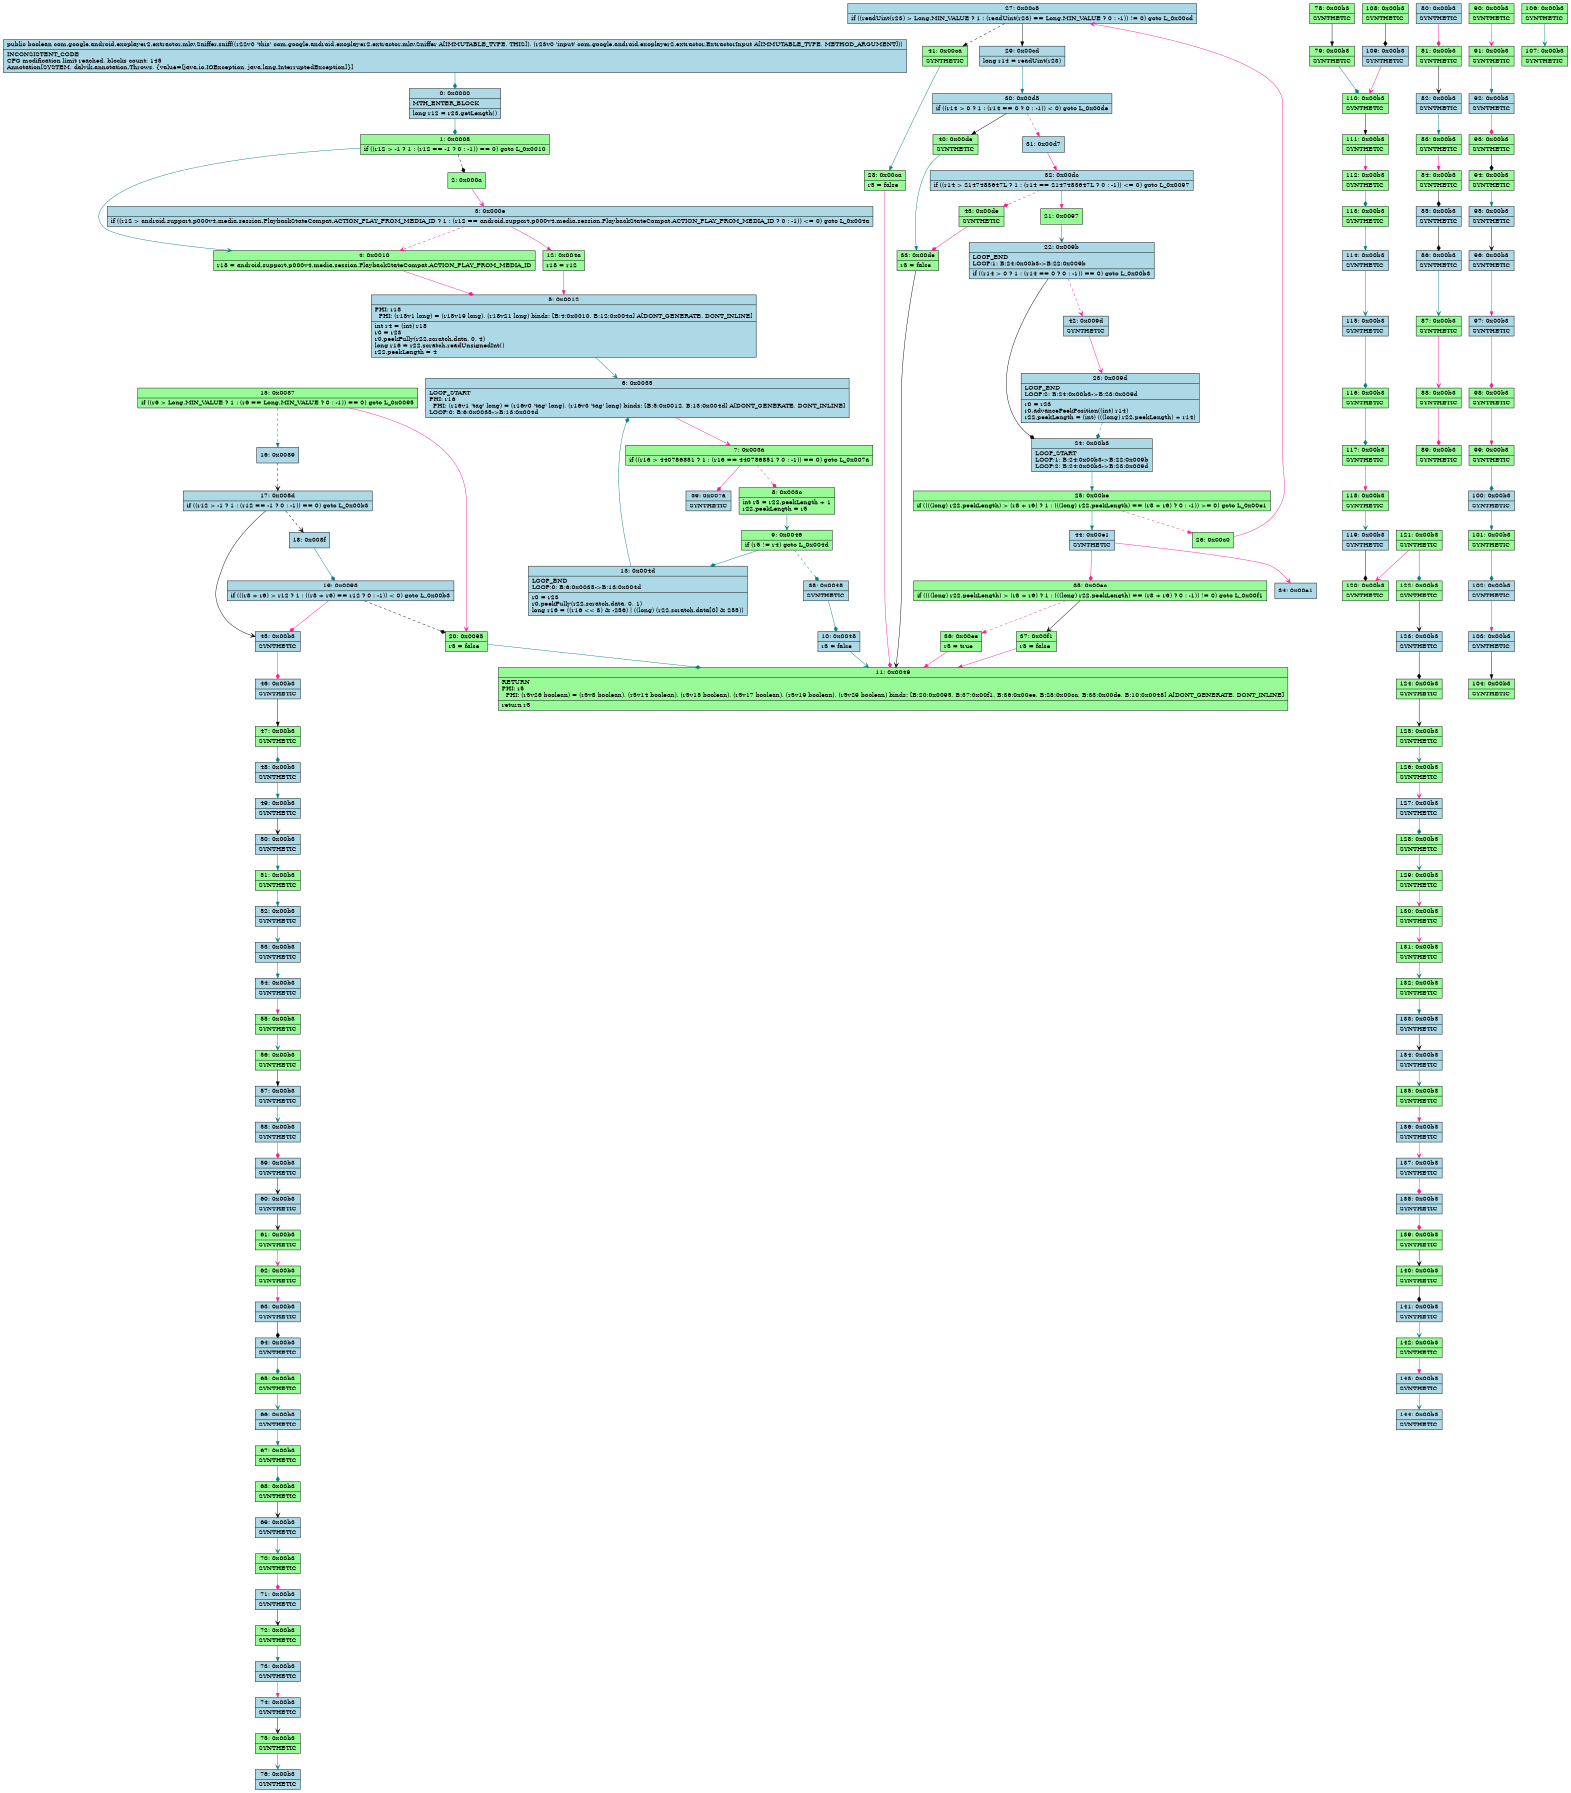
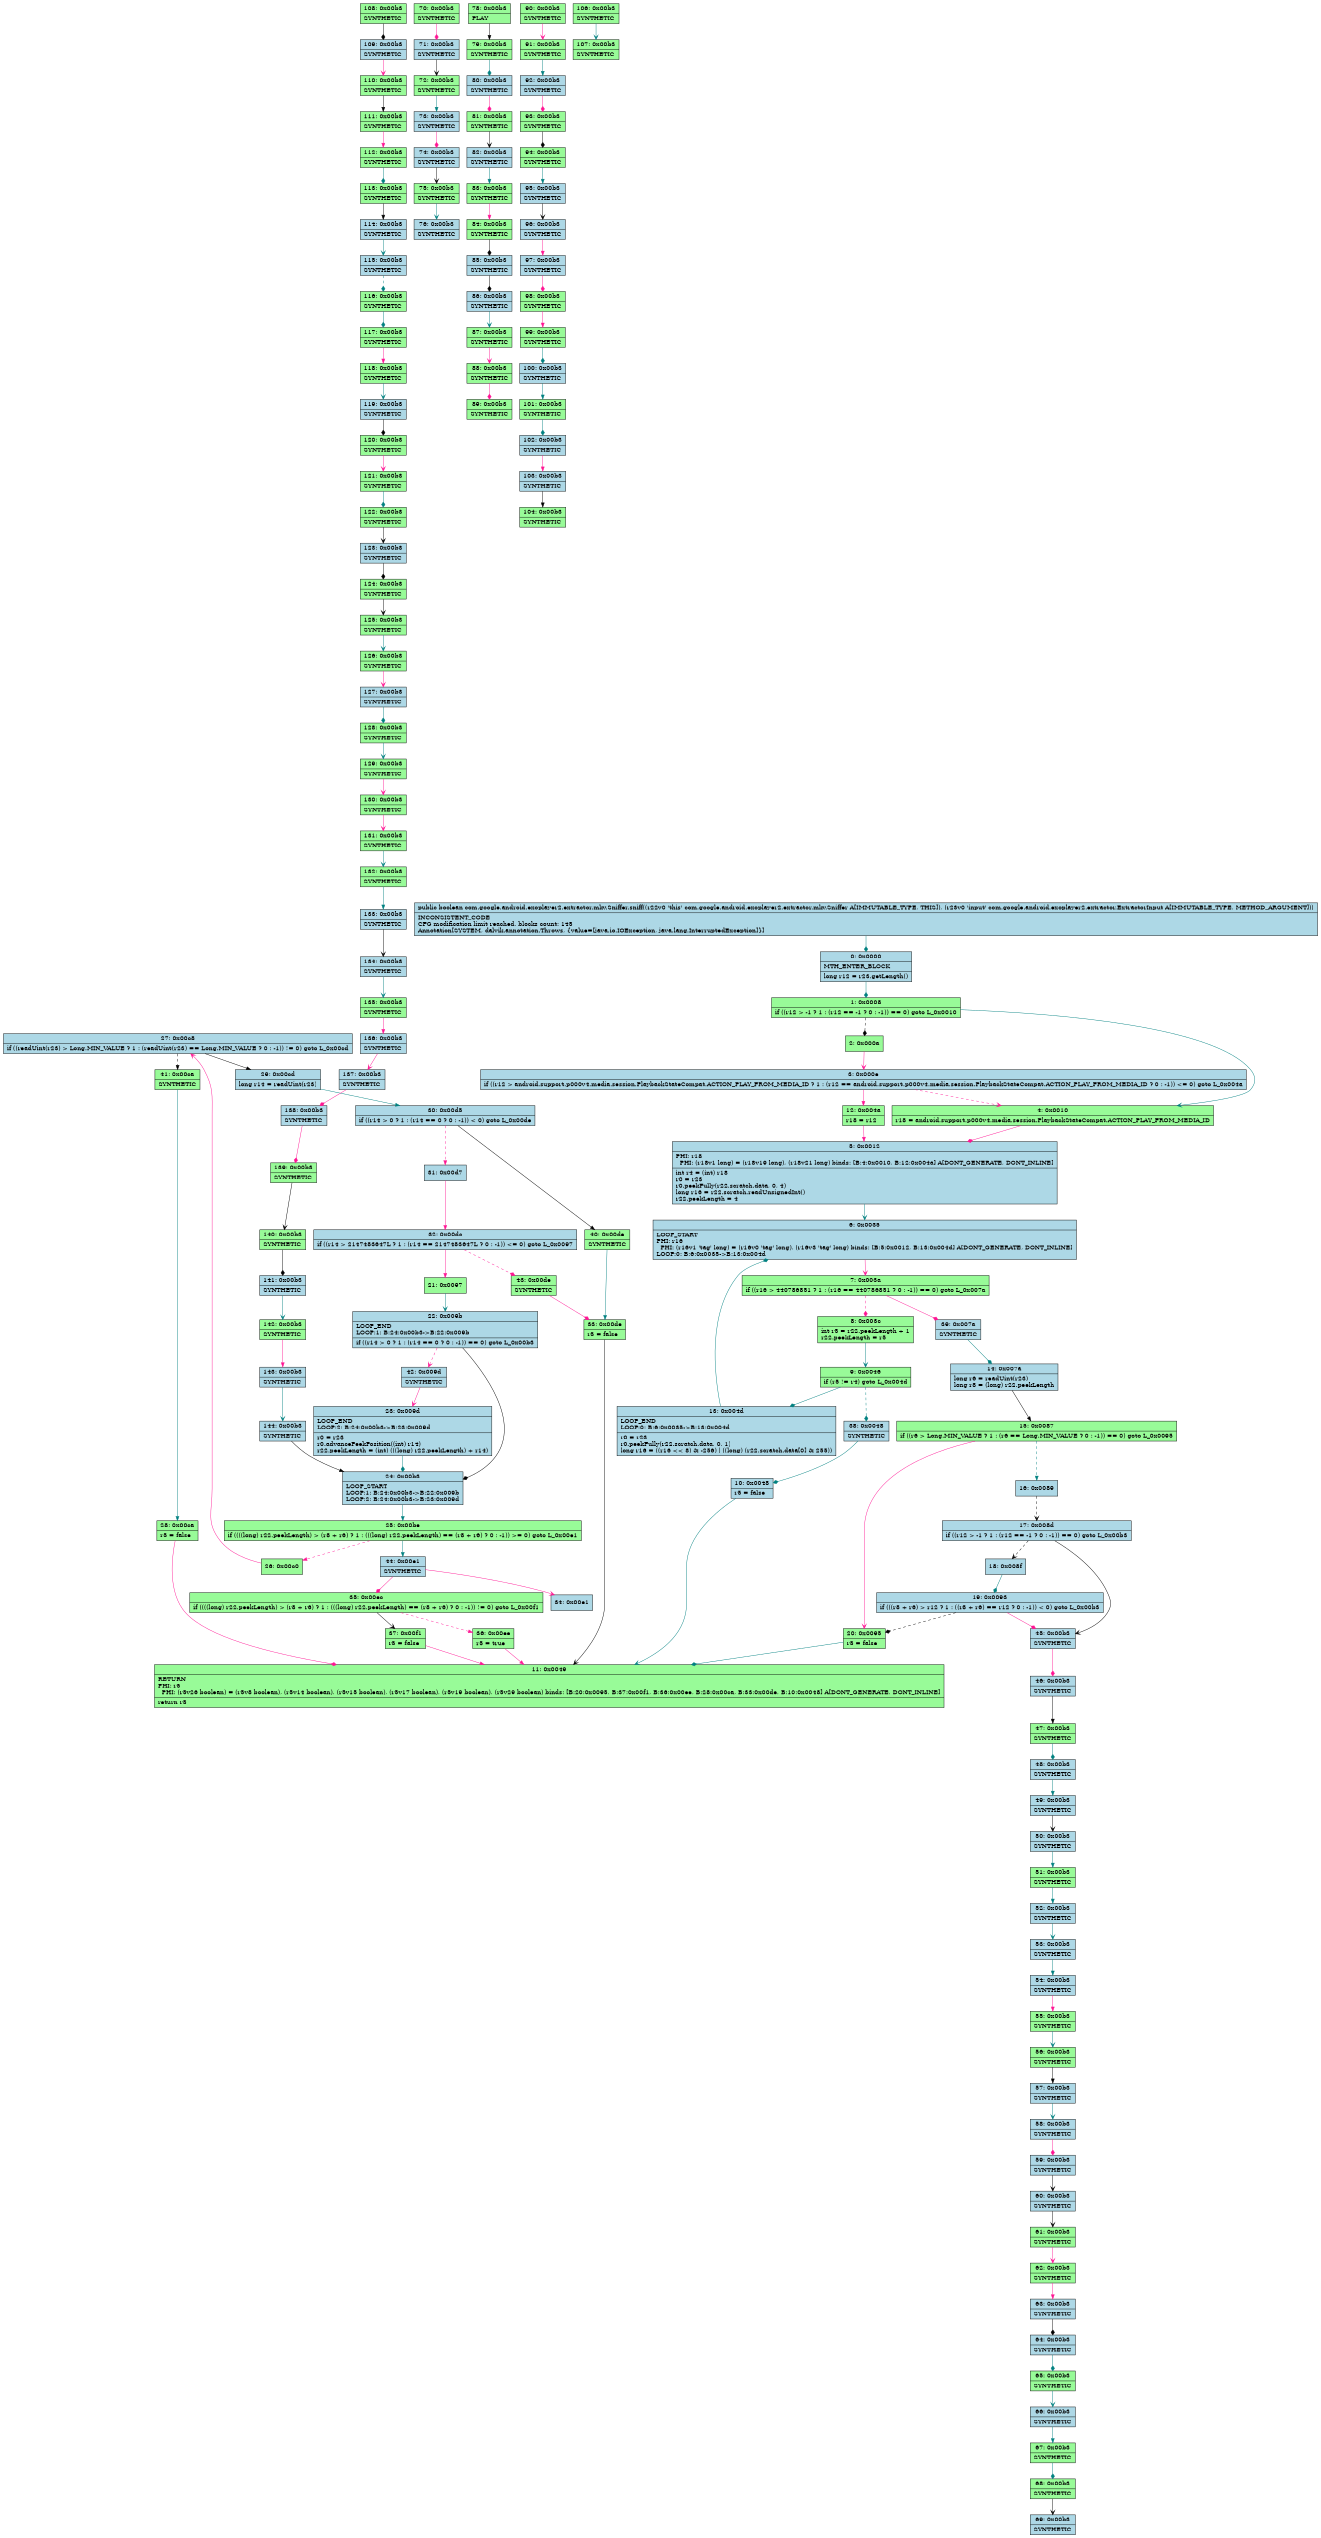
(1332, 18) -> (480, 18)
(1347, 78) -> (489, 65)
(1365, 236) -> (383, 209)
(1365, 359) -> (383, 281)
(1101, 428) -> (403, 1461)
(1394, 564) -> (383, 461)
none -> (1004, 1377)
none -> (314, 1458)
(278, 1544) -> none
(278, 1687) -> (437, 137)
